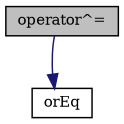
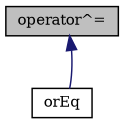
(52, 55) -> (72, 70)
